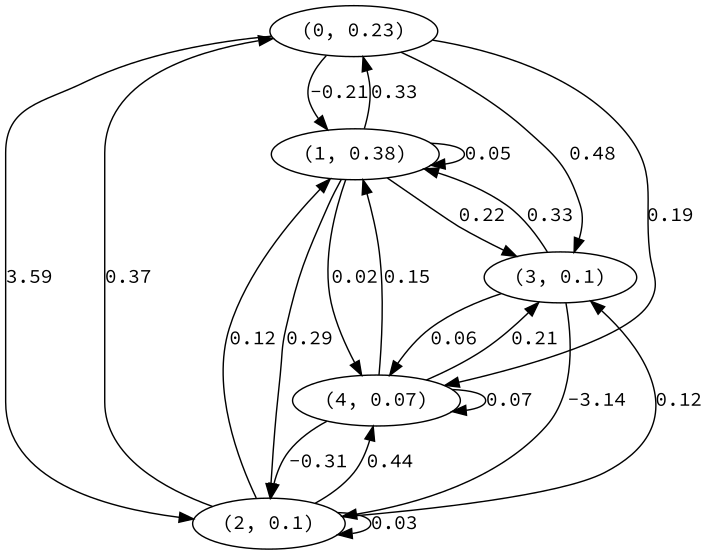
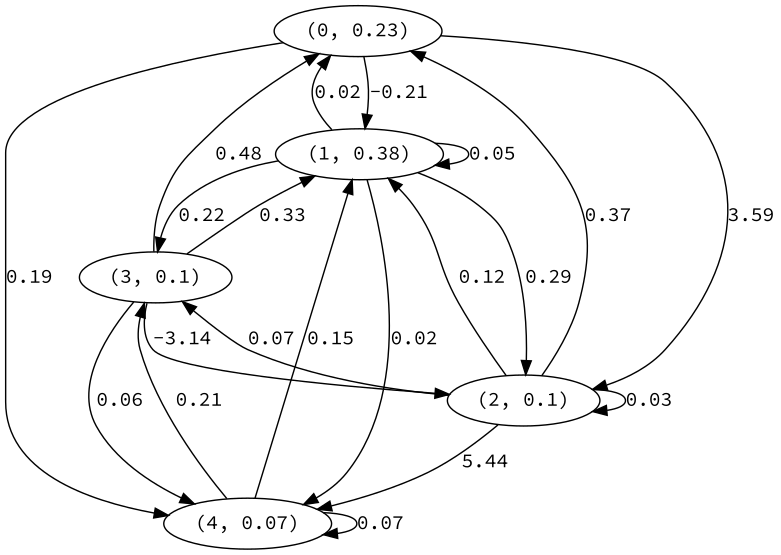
(395, 93) -> (338, 93)
(519, 124) -> (205, 139)
(679, 401) -> (272, 339)
(293, 446) -> none
(391, 462) -> (485, 462)
